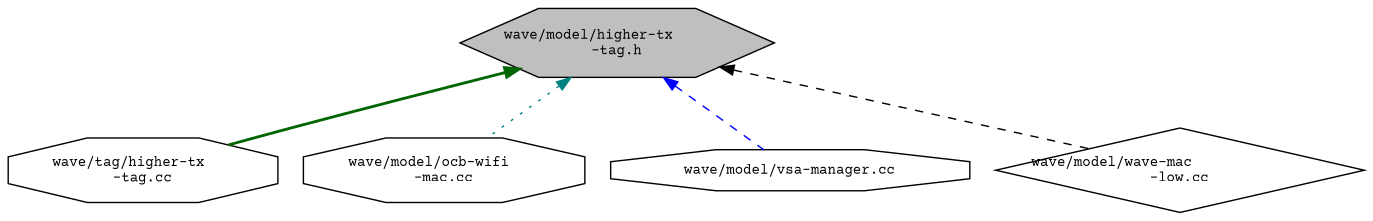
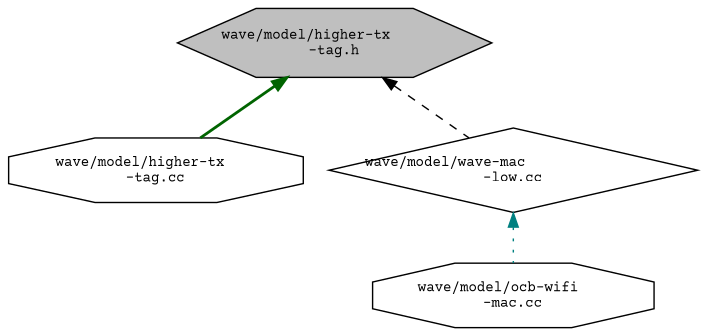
(523, 112) -> (513, 245)
(143, 170) -> (156, 170)
(790, 170) -> none
